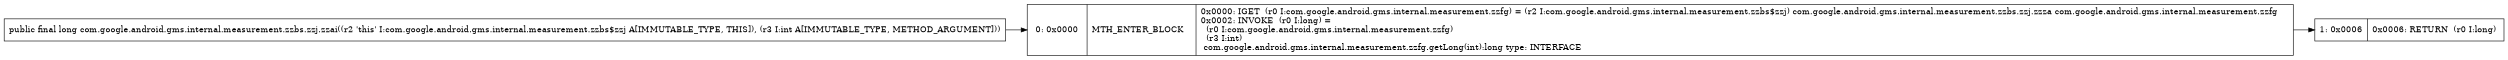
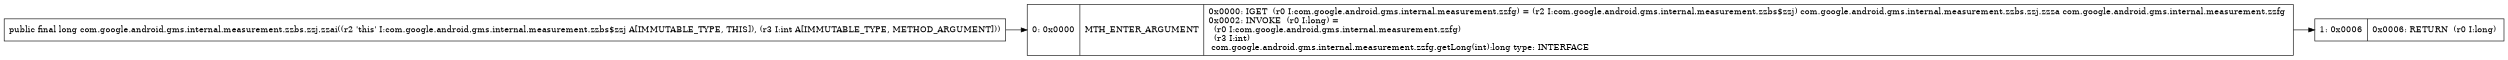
(1138, 30) -> (1142, 30)
